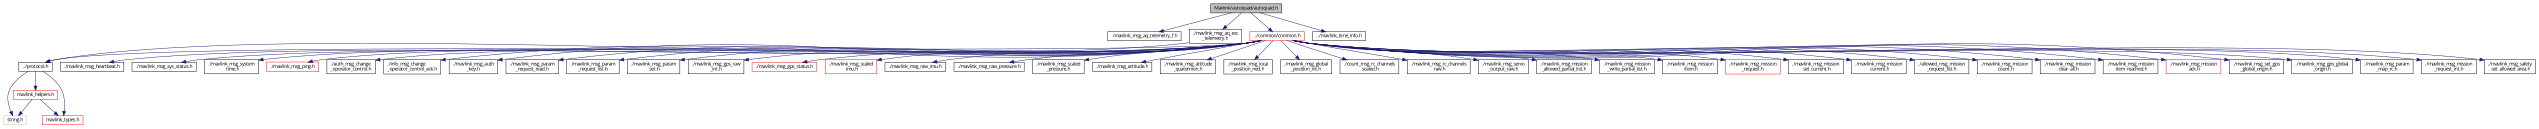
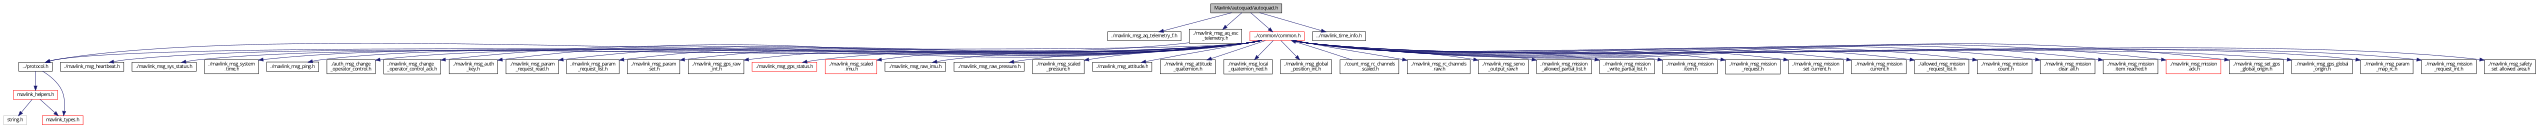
(1315, 50) -> (1324, 51)
(293, 67) -> (293, 67)
(412, 67) -> (412, 67)
(1248, 67) -> (1248, 67)
(1753, 67) -> (1753, 67)
(11, 88) -> none
